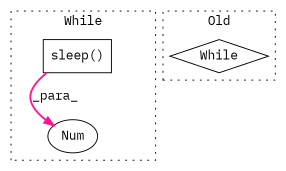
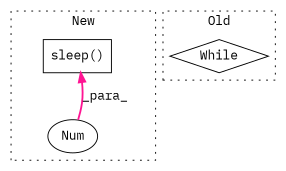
(83, 22) -> (83, 22)
(30, 96) -> (82, 101)
